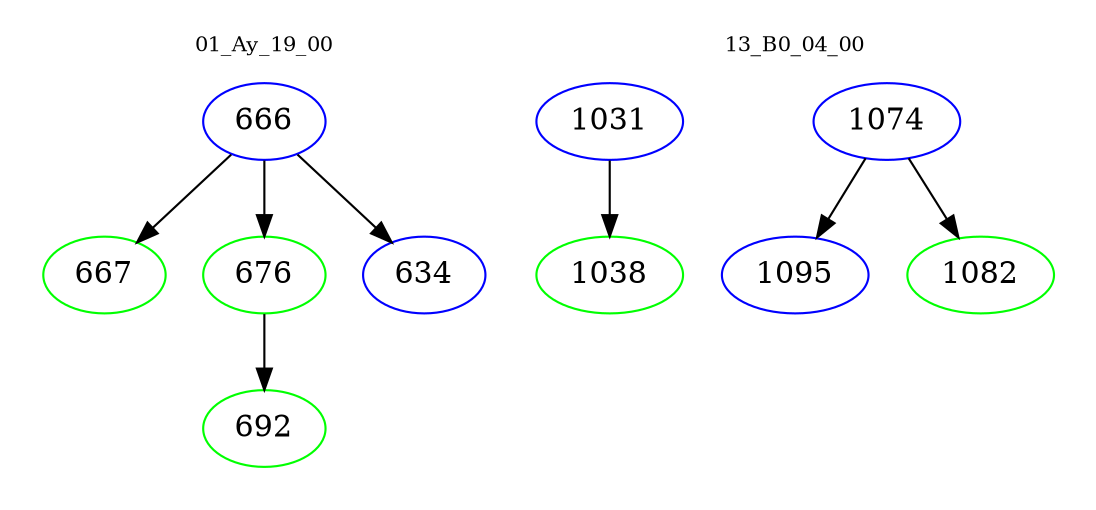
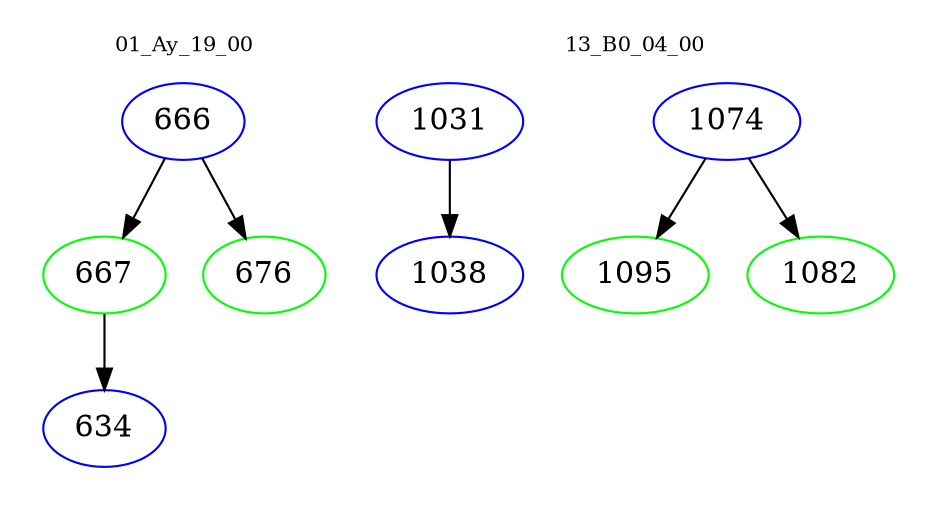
(337, 191) -> (104, 341)
(610, 275) -> (450, 275)
(795, 275) -> (635, 275)
(264, 429) -> none
